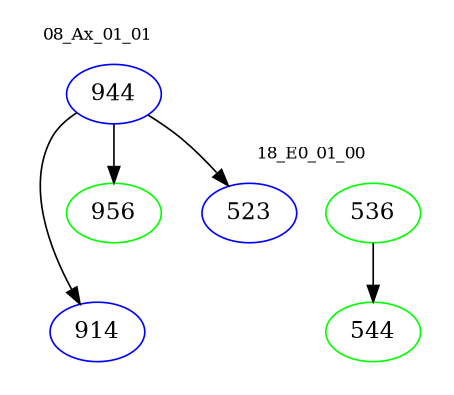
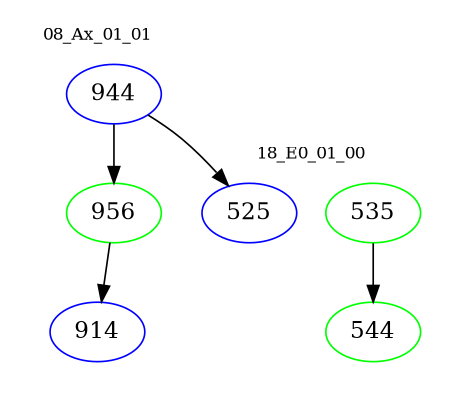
(41, 198) -> (107, 264)
(249, 213) -> (249, 213)
(373, 213) -> (373, 213)
